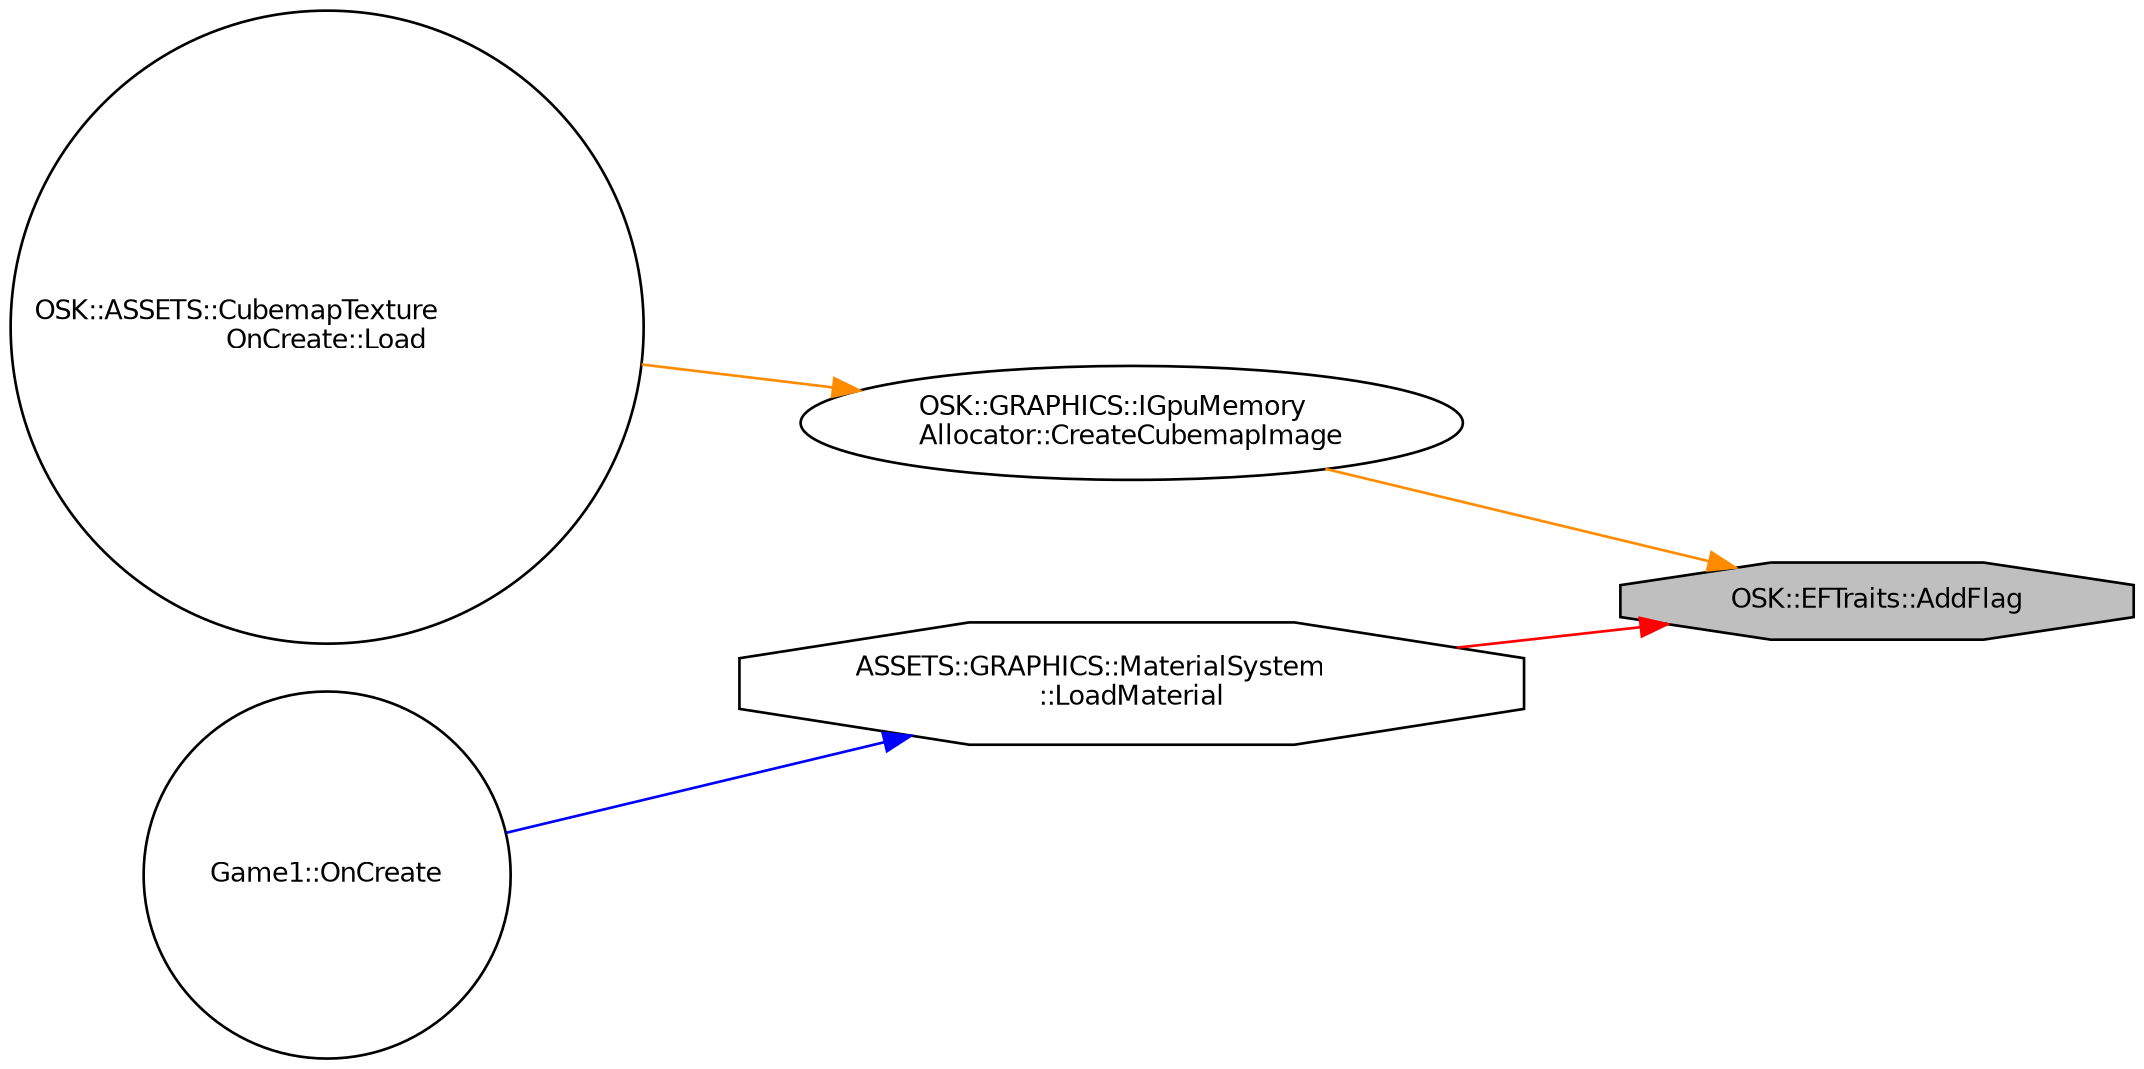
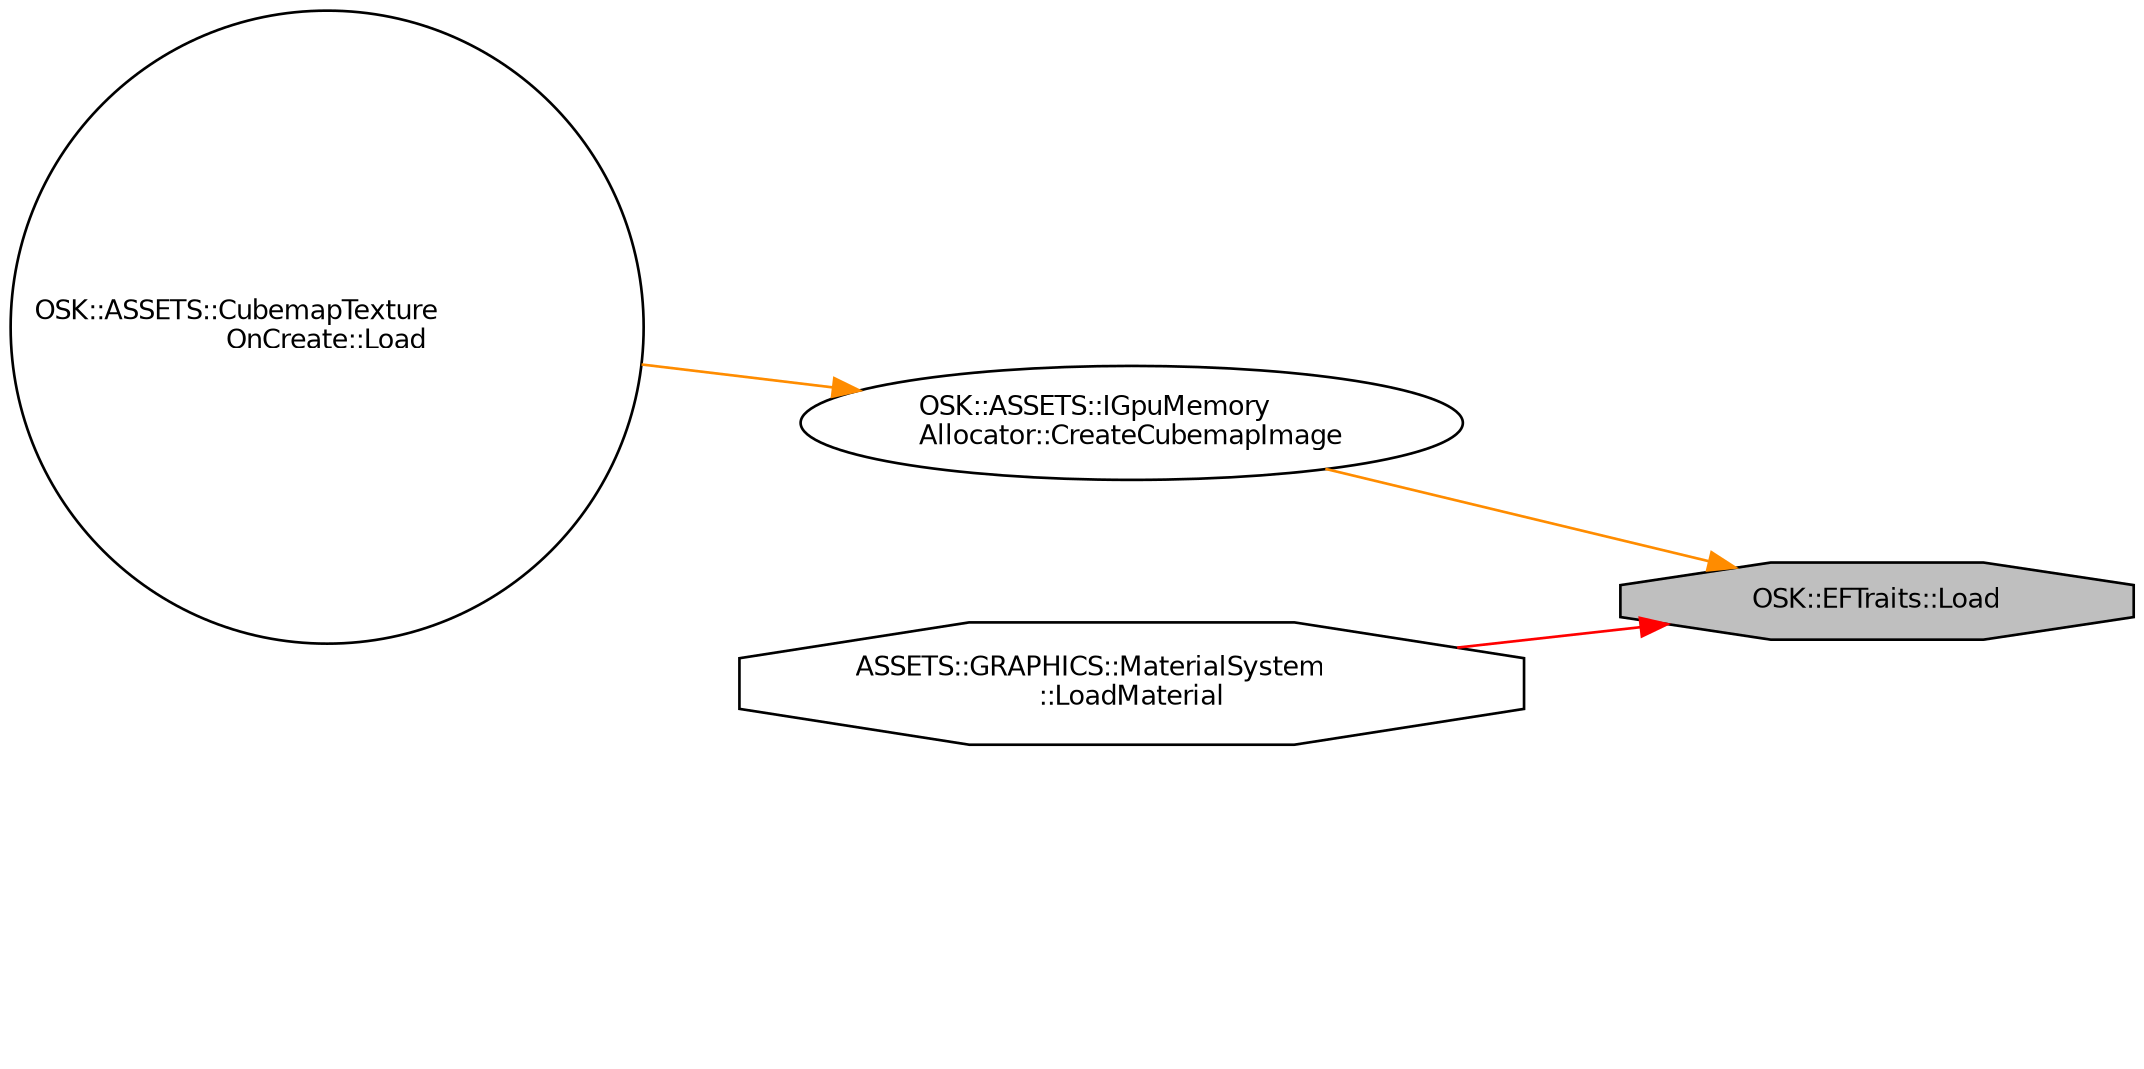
(1132, 423) -> (1132, 423)
(1877, 601) -> (1877, 601)
(327, 875) -> none
